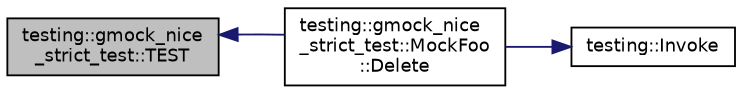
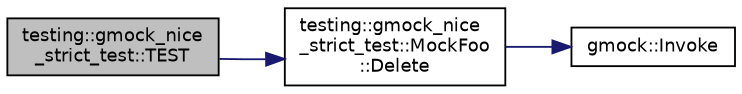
(261, 34) -> (242, 59)
(653, 47) -> (653, 47)
